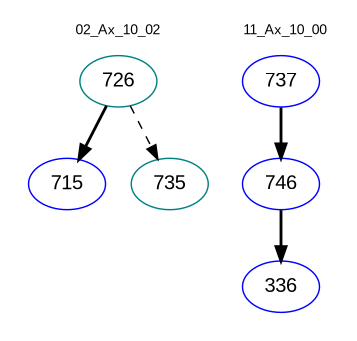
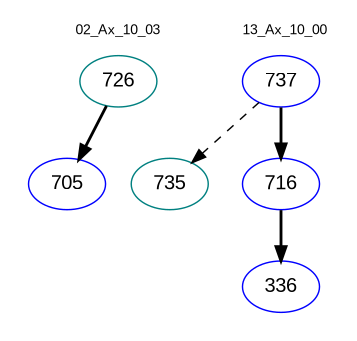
(118, 31) -> (118, 31)
(285, 31) -> (285, 31)
(141, 126) -> (241, 119)
(67, 184) -> (67, 184)
(281, 184) -> (281, 184)
